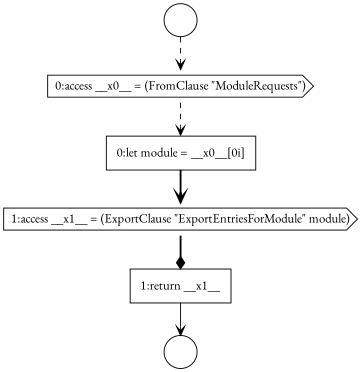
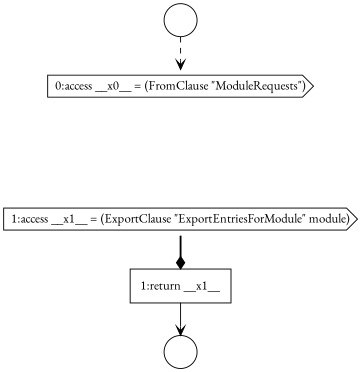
(181, 153) -> none
